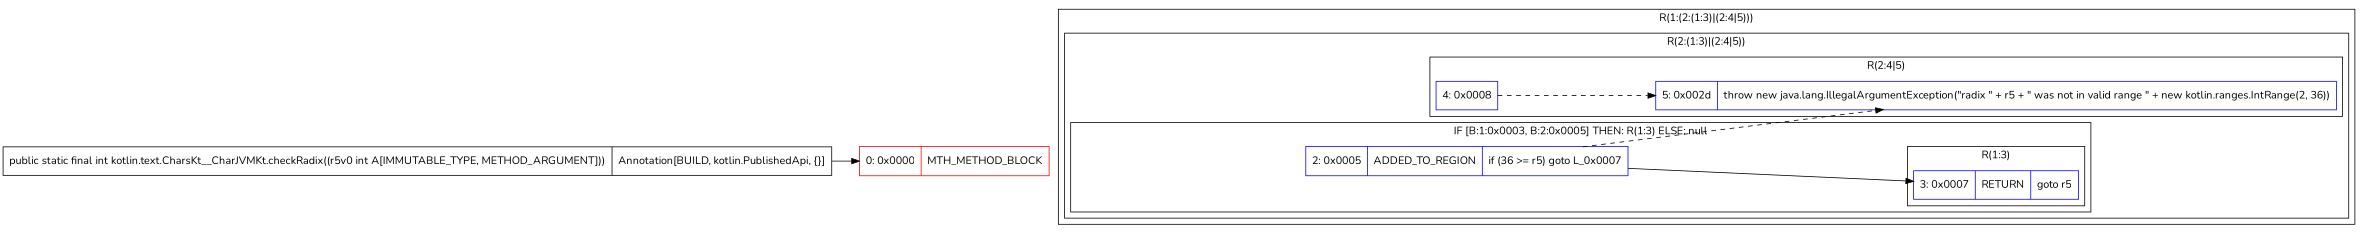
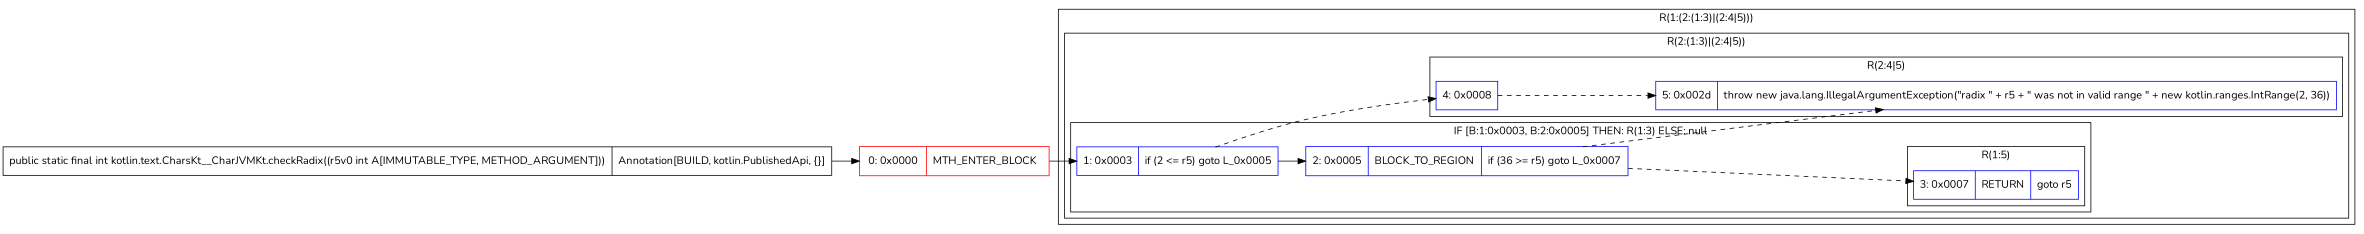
(1996, 155) -> (1996, 155)
(985, 161) -> (985, 161)
none -> (1177, 161)
(1425, 161) -> (1424, 161)
(1767, 175) -> (1767, 175)
